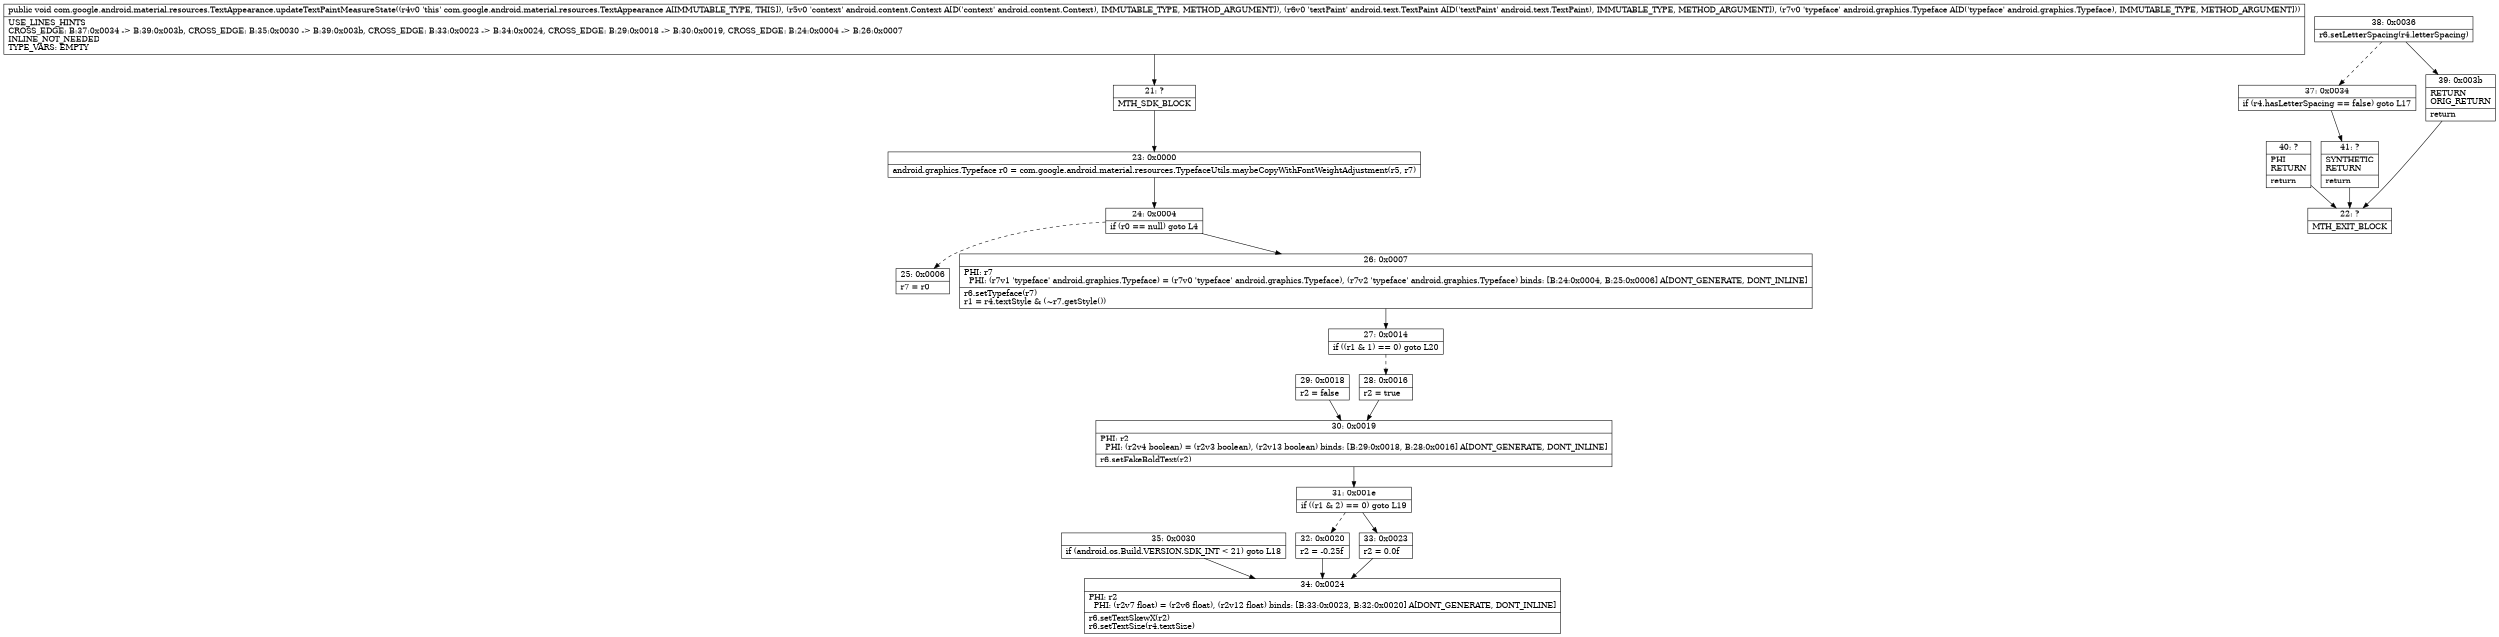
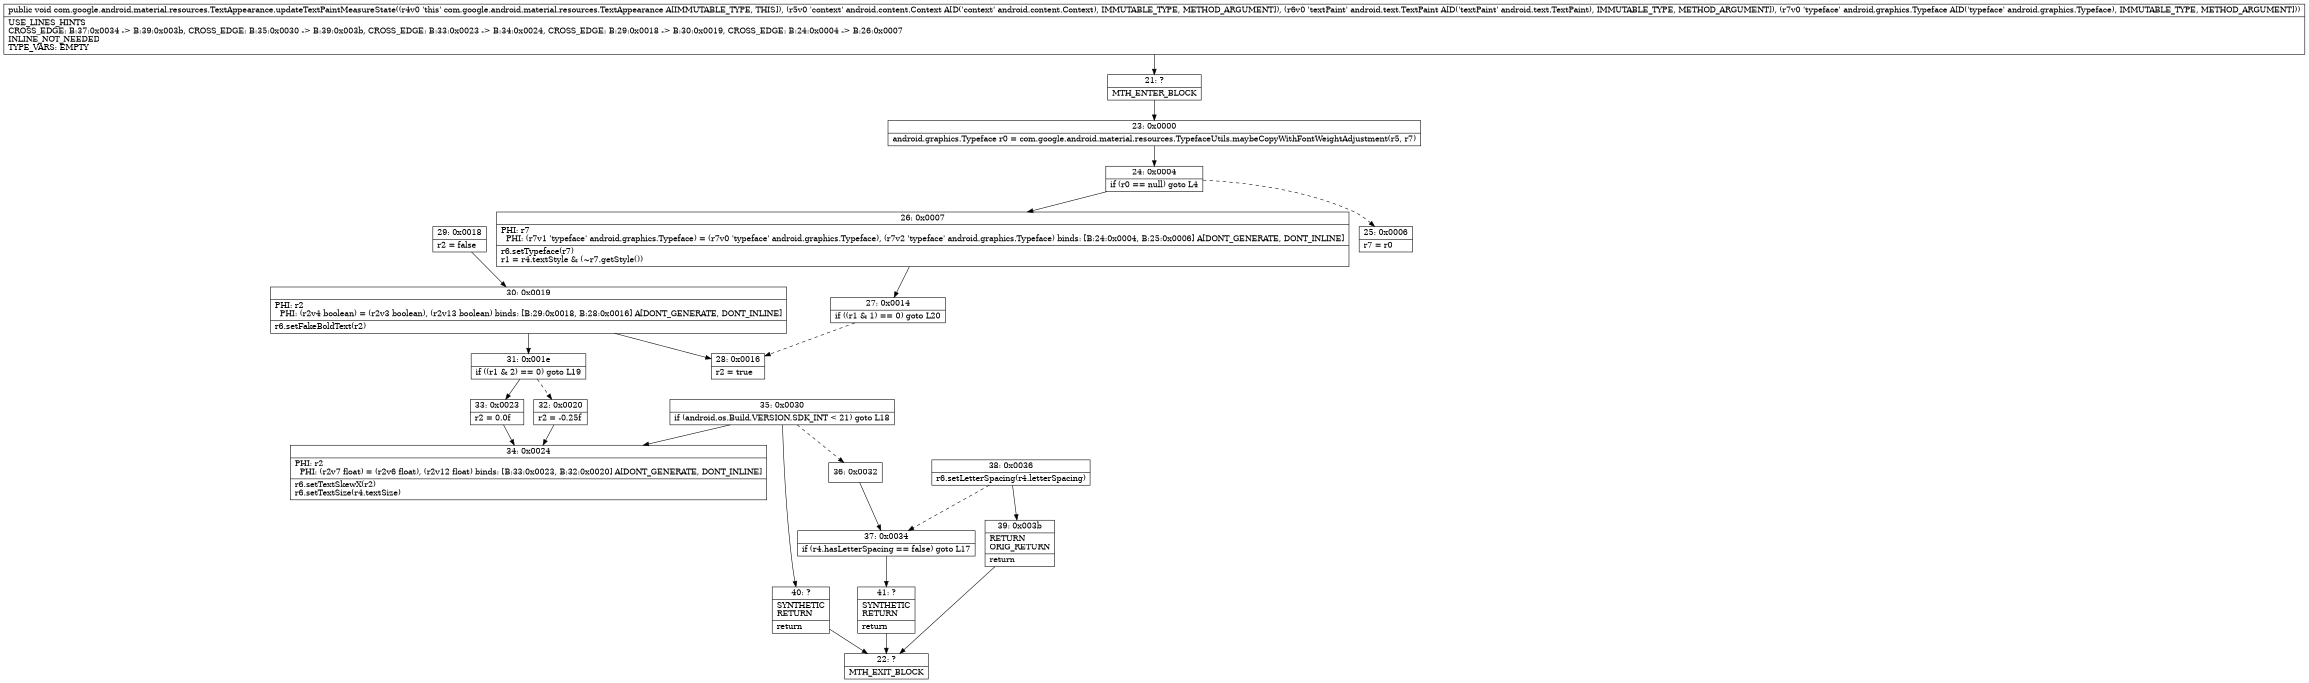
(1154, 104) -> (1154, 93)
(2278, 160) -> (801, 606)
(1374, 408) -> (660, 345)
none -> (855, 473)
none -> (786, 503)
